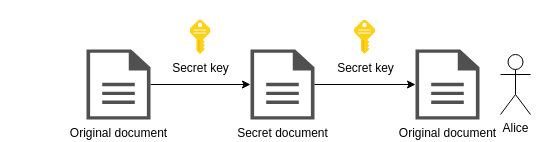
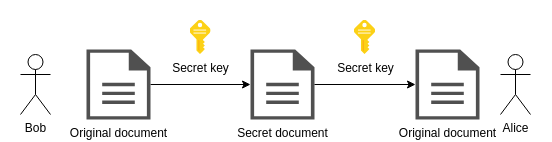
none -> (36, 85)
